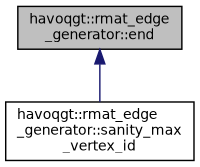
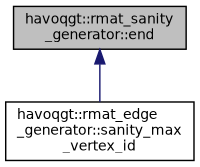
(100, 28) -> (100, 28)
